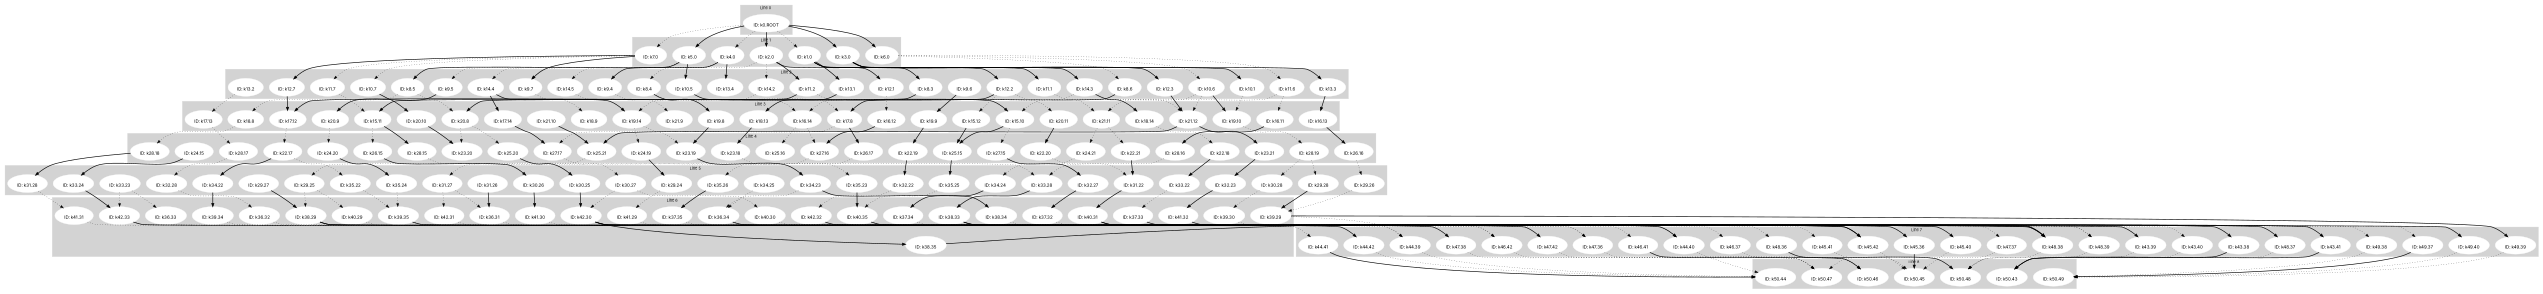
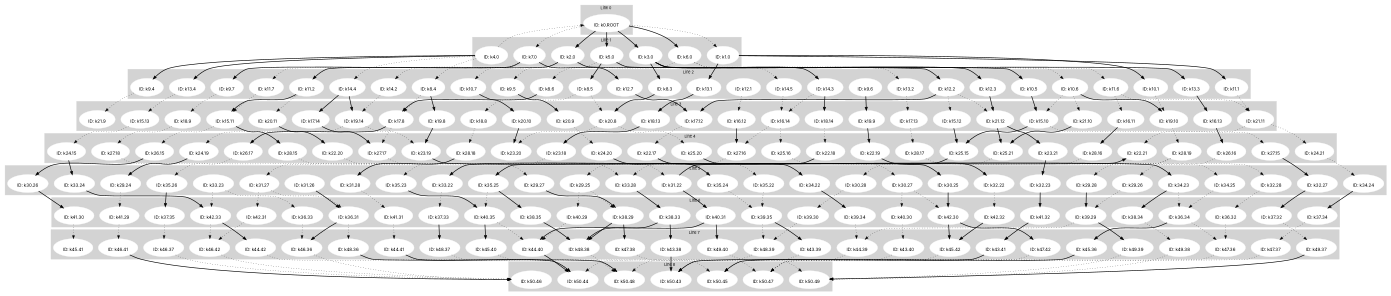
(745, 39) -> (537, 31)
(645, 67) -> (738, 67)
(847, 68) -> none
(1197, 103) -> (1076, 103)
none -> (140, 119)
none -> (111, 151)
none -> (1004, 164)
(1132, 167) -> (900, 164)
(748, 238) -> (511, 200)
none -> (302, 248)
(1870, 257) -> none
(1726, 263) -> (555, 262)
